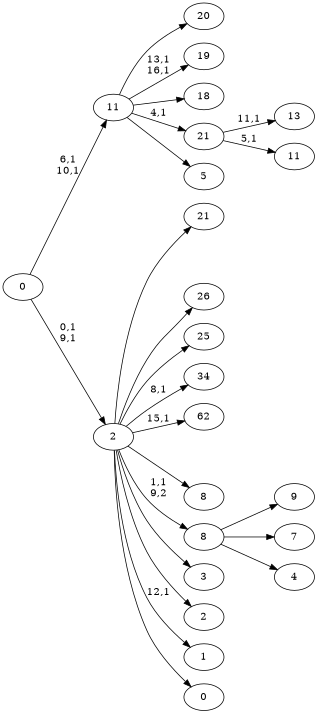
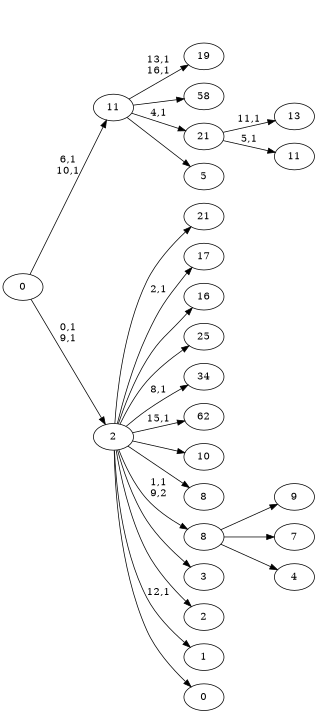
(204, 16) -> none
(204, 96) -> (204, 96)
none -> (204, 257)
(204, 297) -> (204, 297)
none -> (204, 457)
